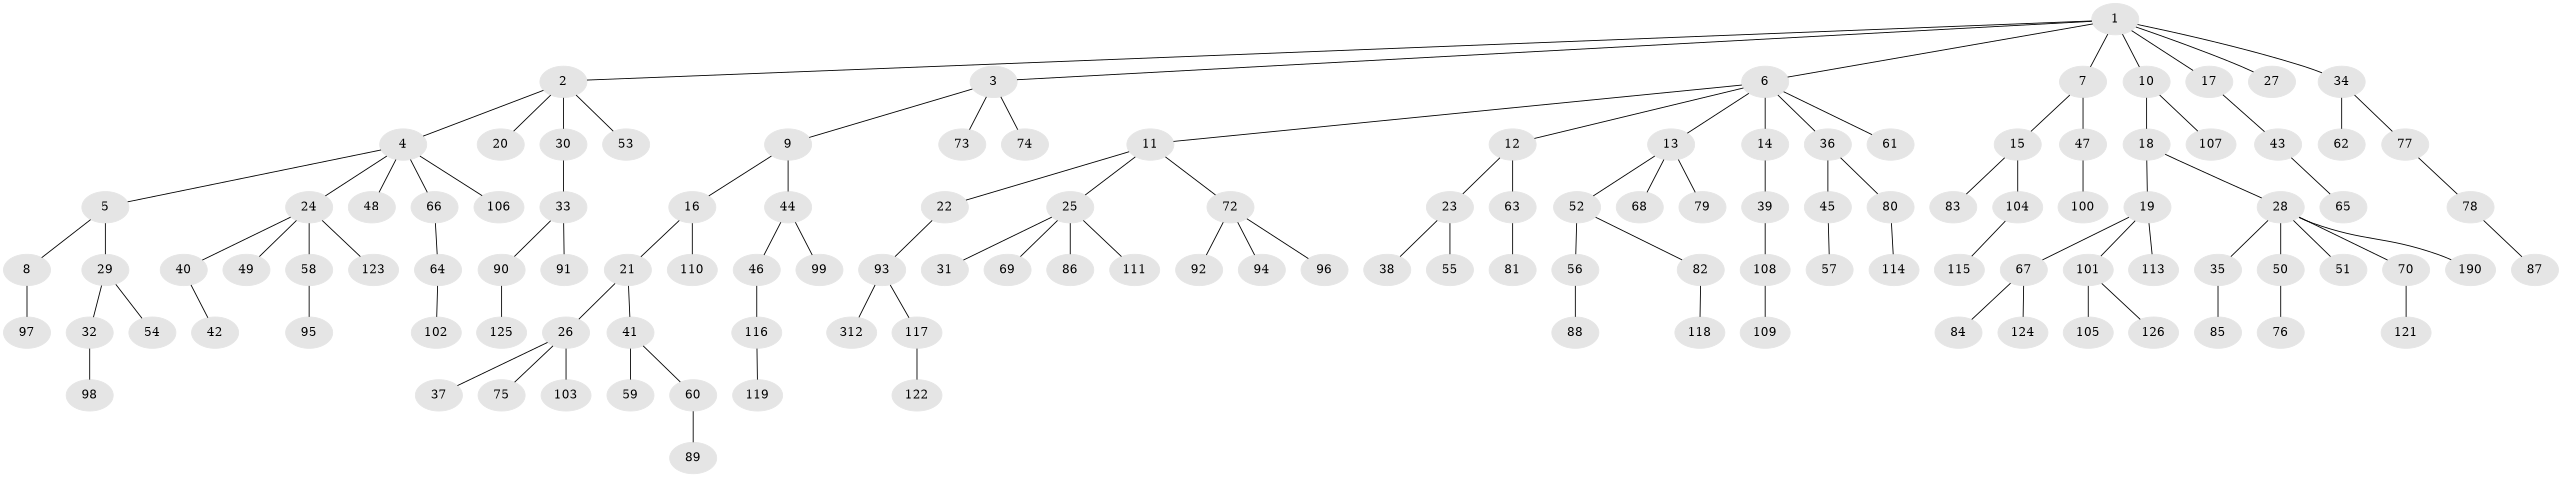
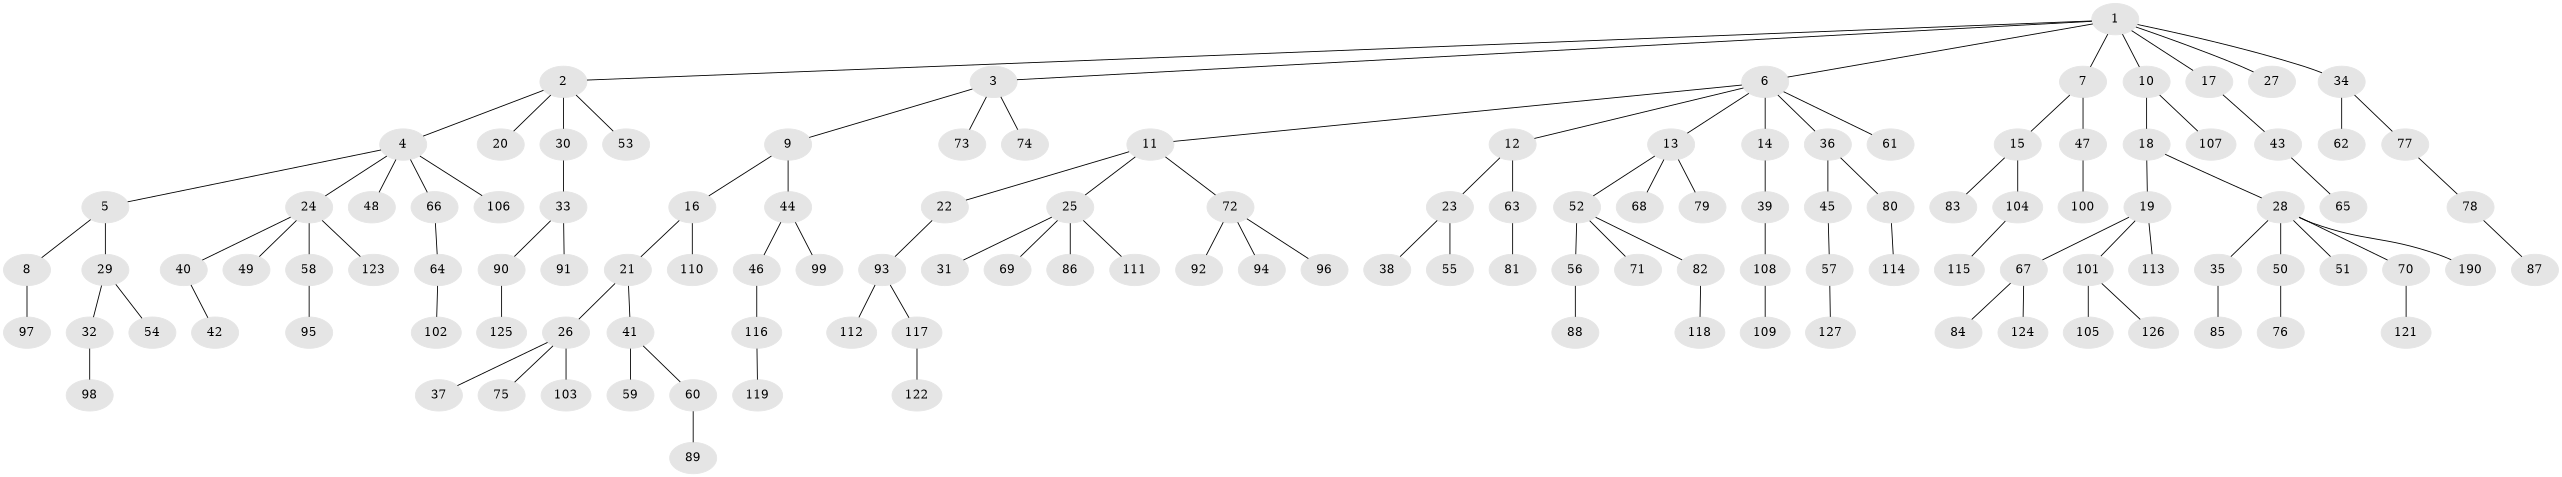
none -> (1638, 270)
(852, 333) -> (852, 333)
none -> (1830, 333)
